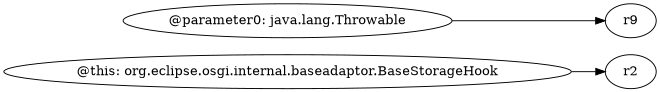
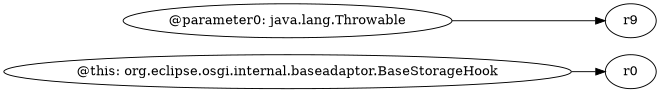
(631, 72) -> (631, 72)
